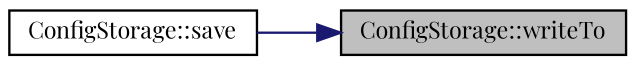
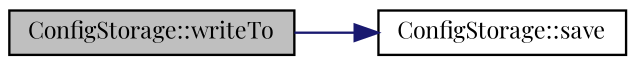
(287, 33) -> (324, 33)
